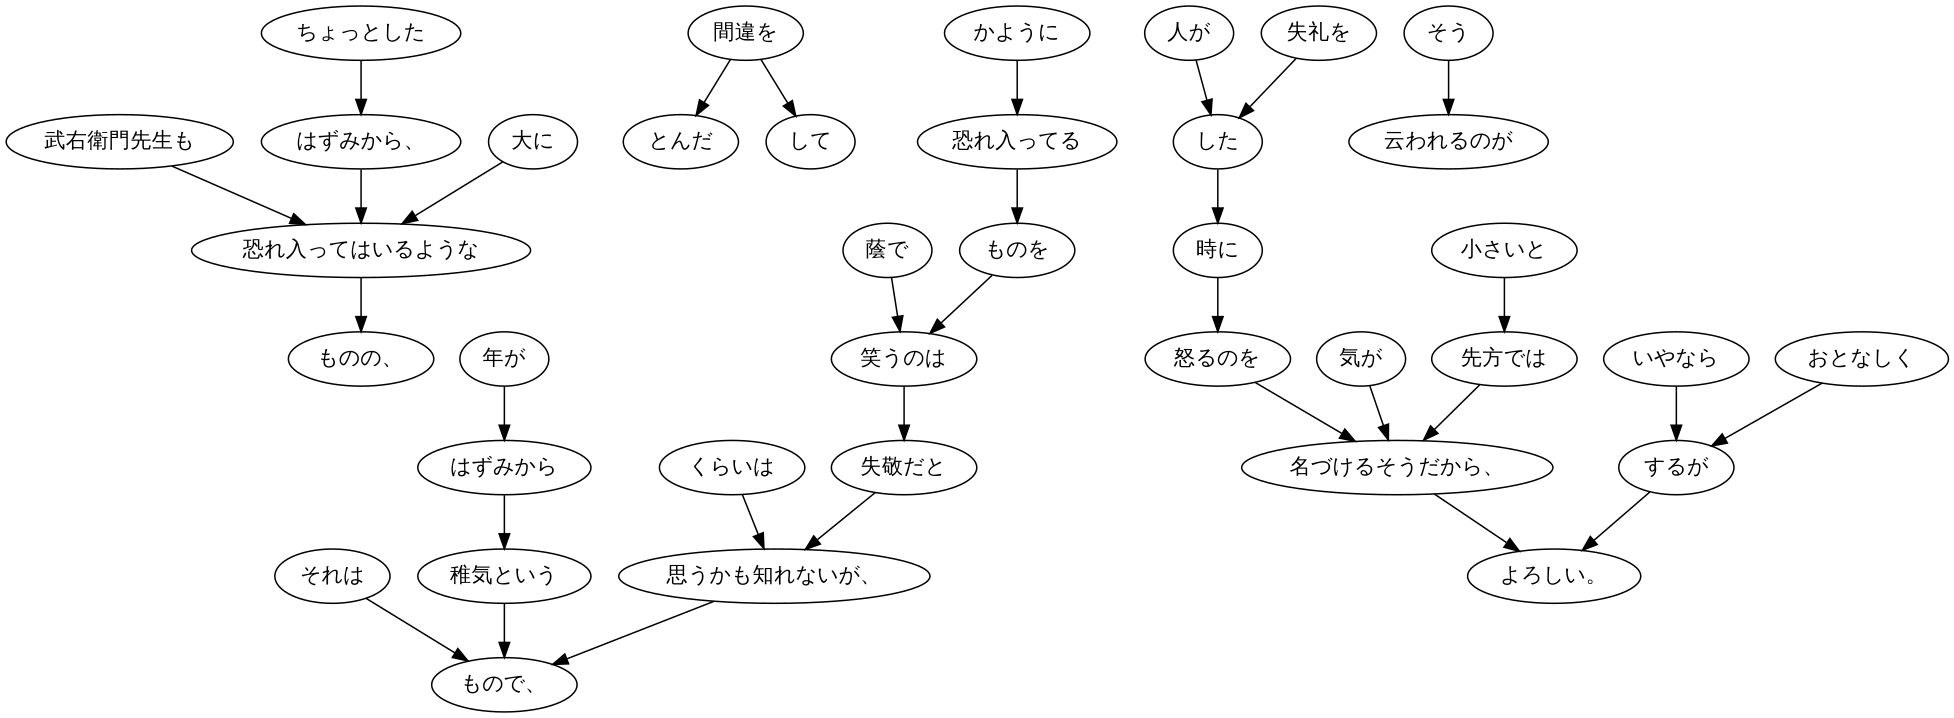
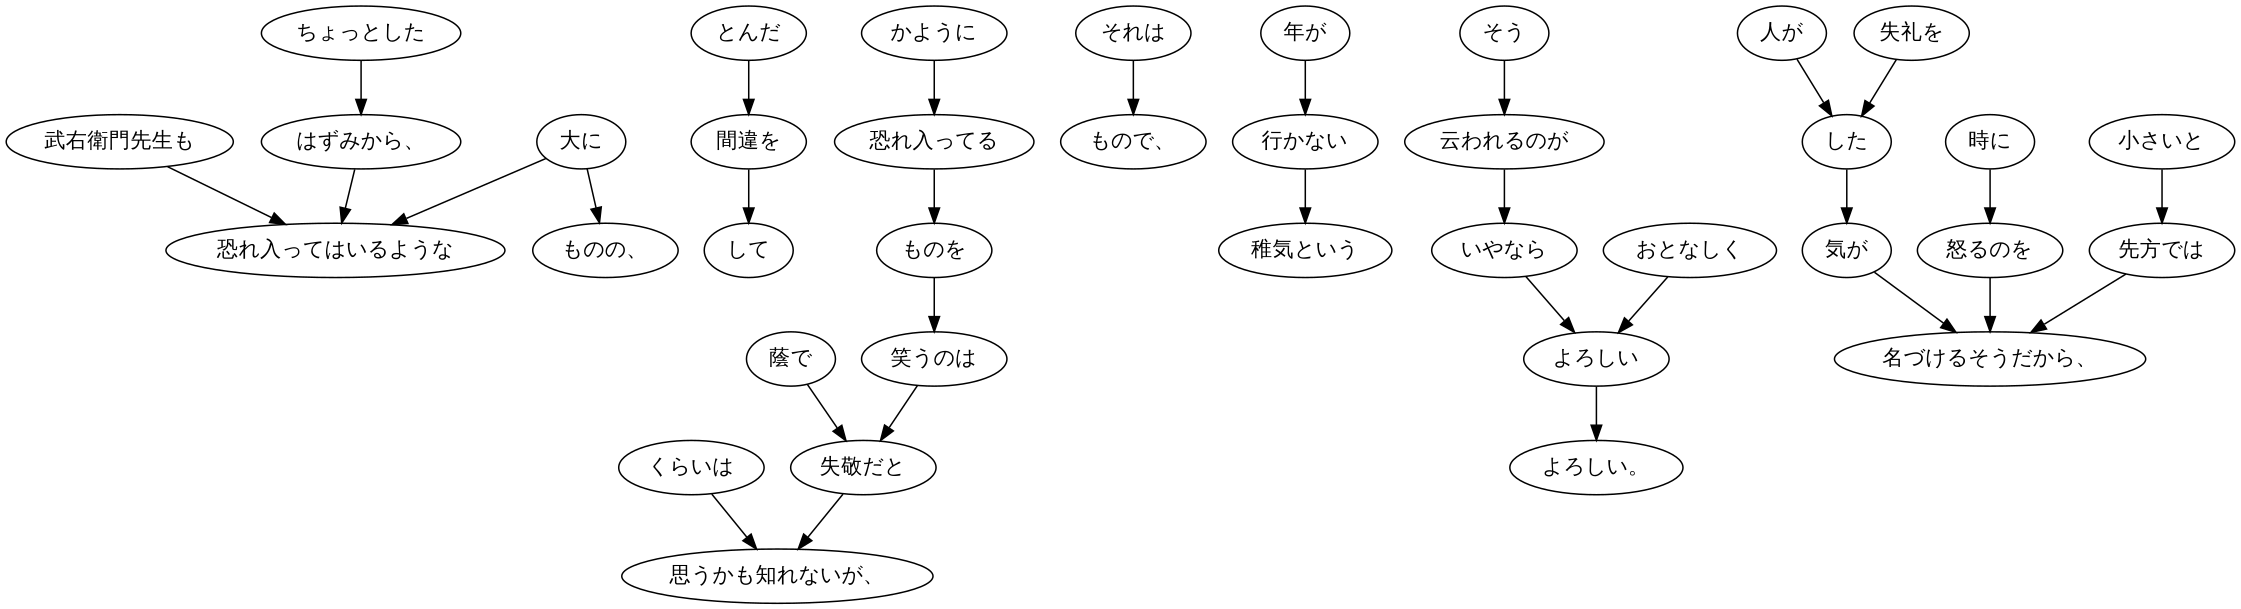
(717, 81) -> (749, 80)
(1218, 189) -> (1847, 189)
none -> (1504, 189)
(361, 297) -> (592, 188)
(895, 297) -> (822, 406)
(504, 468) -> (1305, 142)
(1676, 468) -> (1596, 359)
(1470, 518) -> none
(504, 623) -> none
(640, 630) -> none
